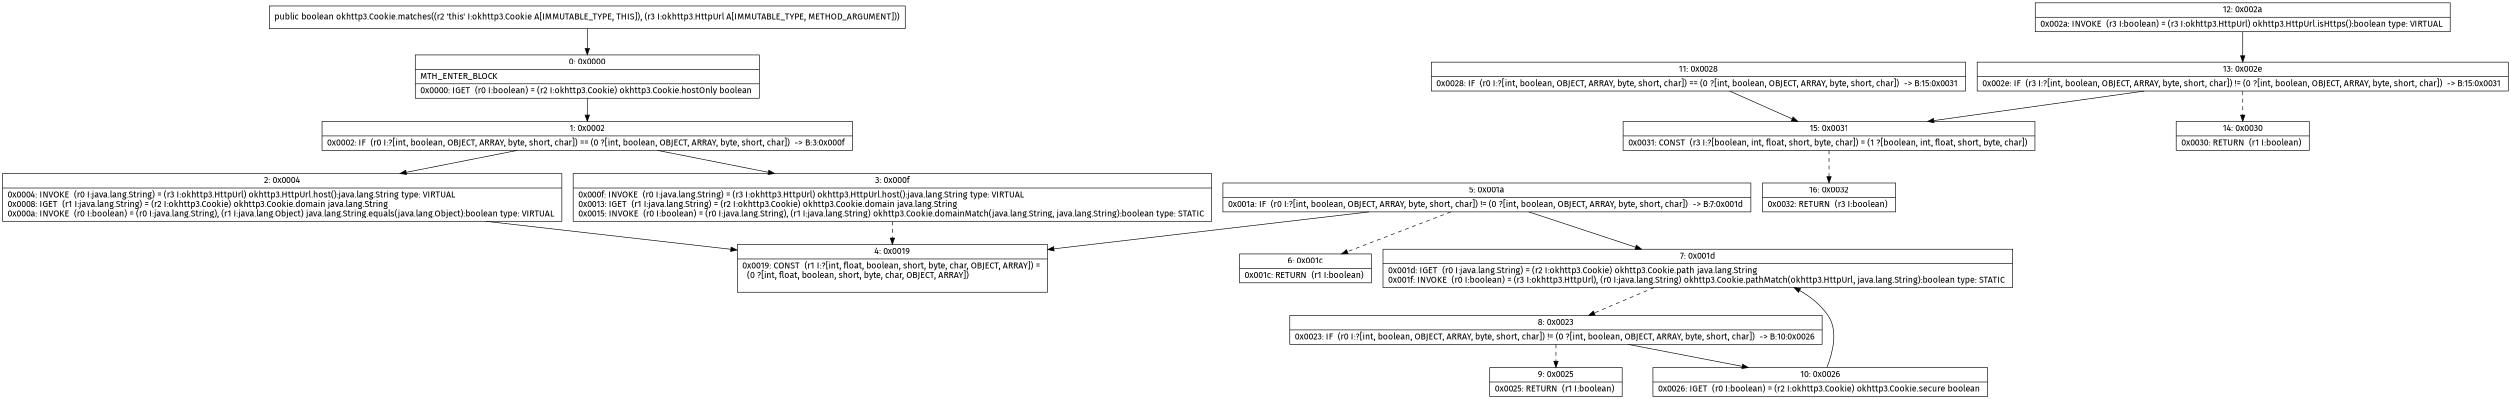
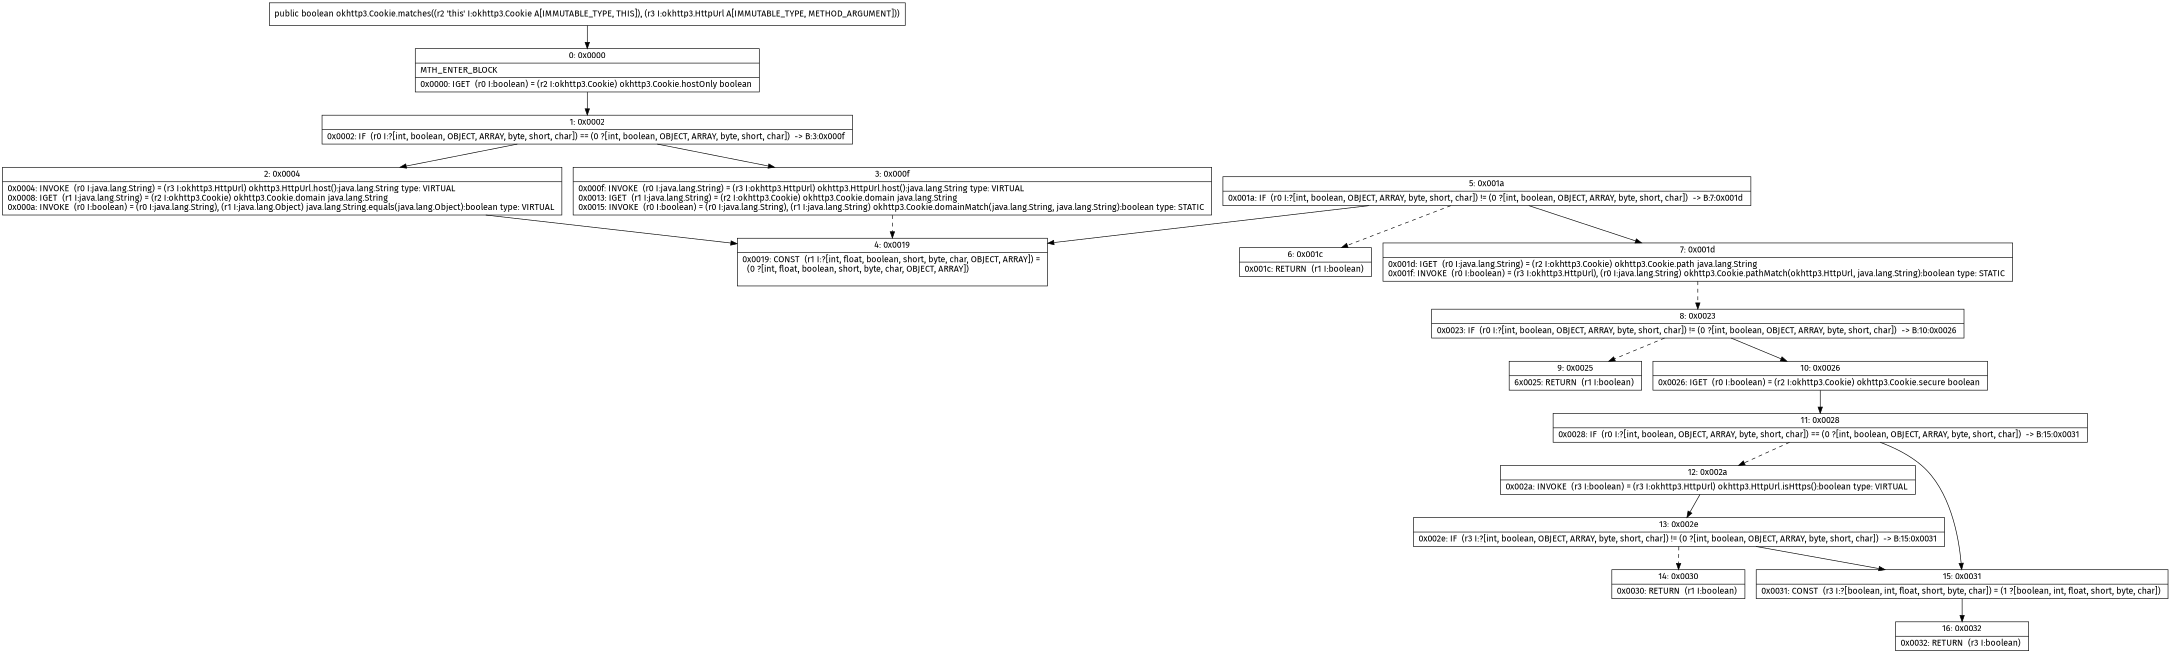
(1829, 163) -> (1962, 607)
(1832, 323) -> (1820, 399)
(1556, 389) -> (1575, 383)
none -> (1767, 453)
